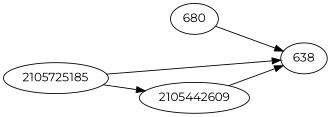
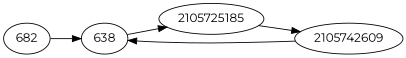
(194, 19) -> (27, 39)
(189, 67) -> (143, 32)
(194, 98) -> (349, 39)
